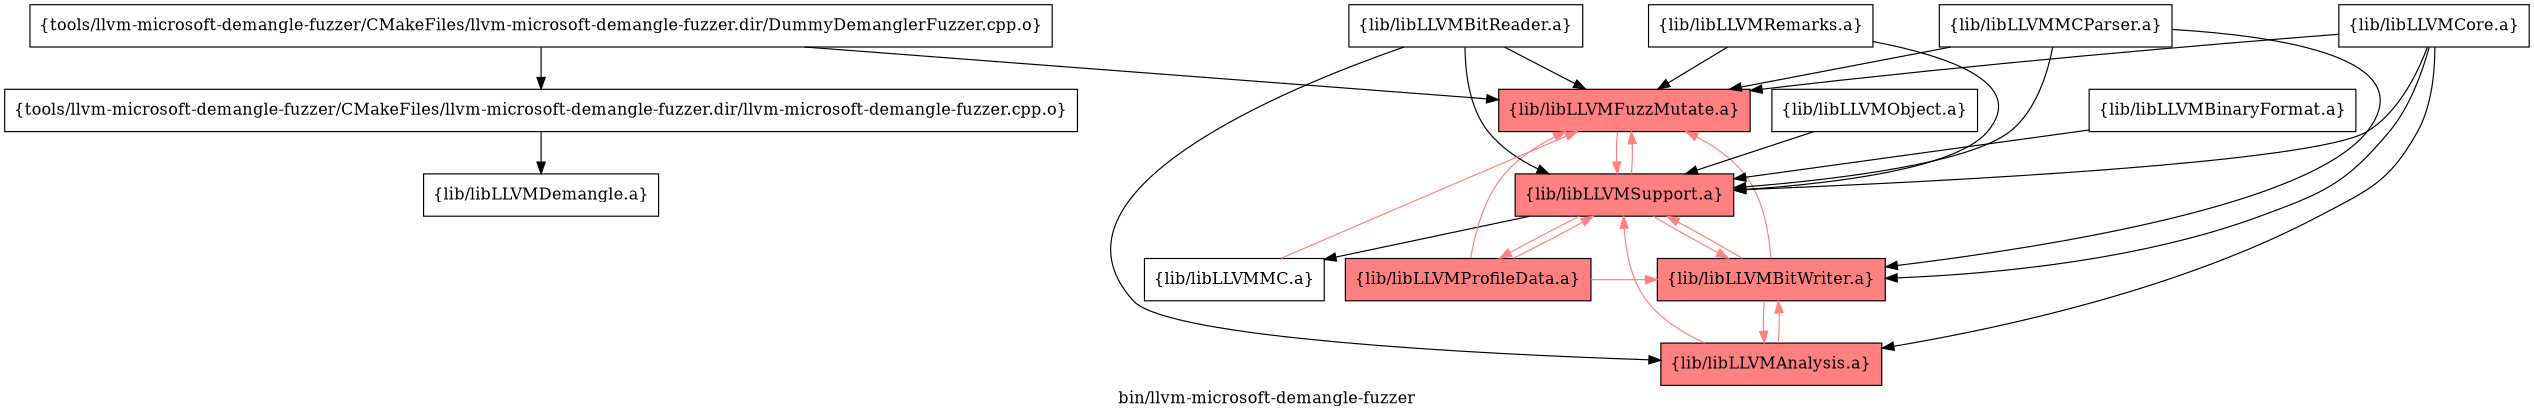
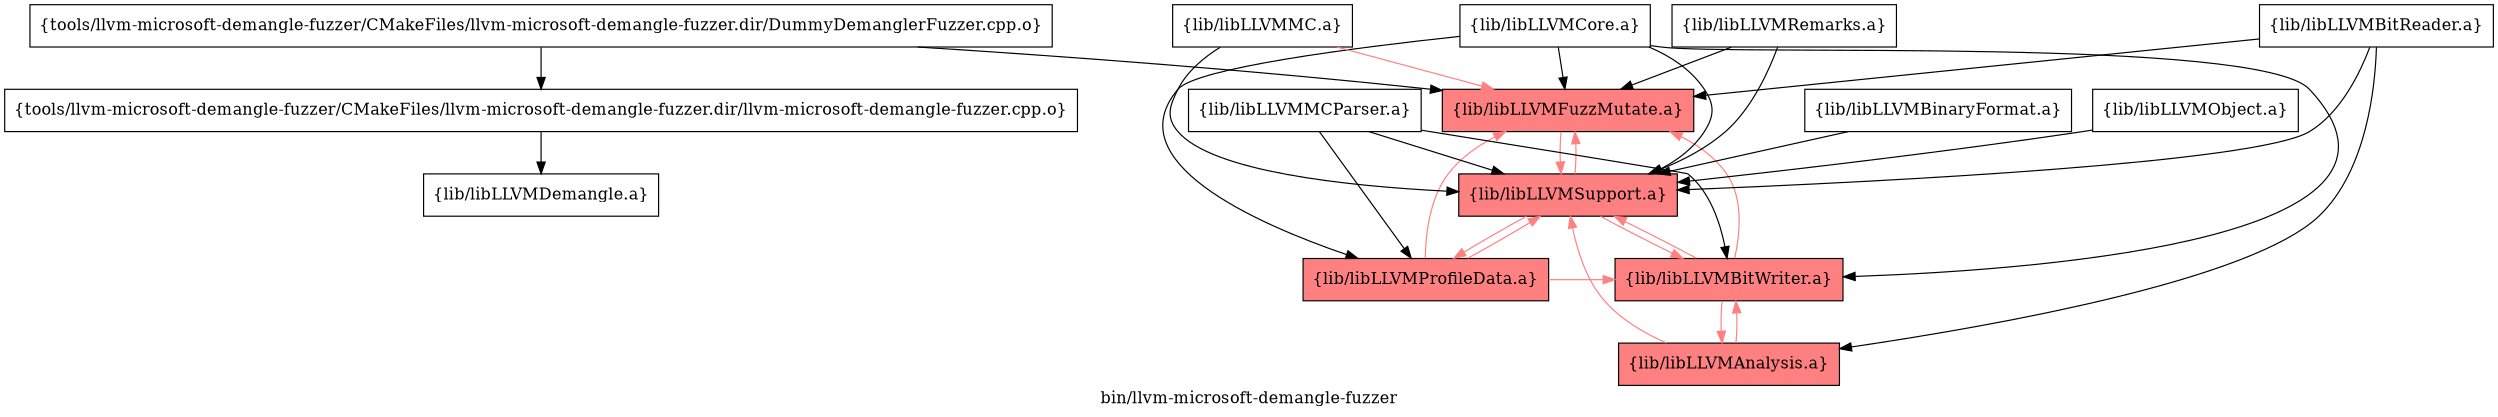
(1846, 67) -> (1364, 193)
(1433, 237) -> (1256, 168)
(2215, 262) -> (1197, 80)
